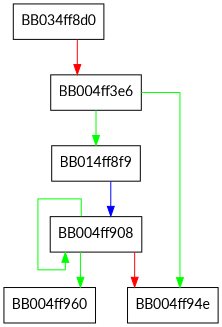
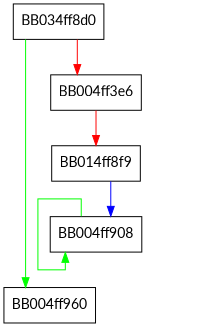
(96, 123) -> (96, 123)
(80, 265) -> (26, 159)
(173, 305) -> none
